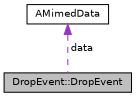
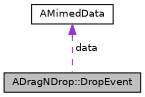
(68, 83) -> (72, 83)
